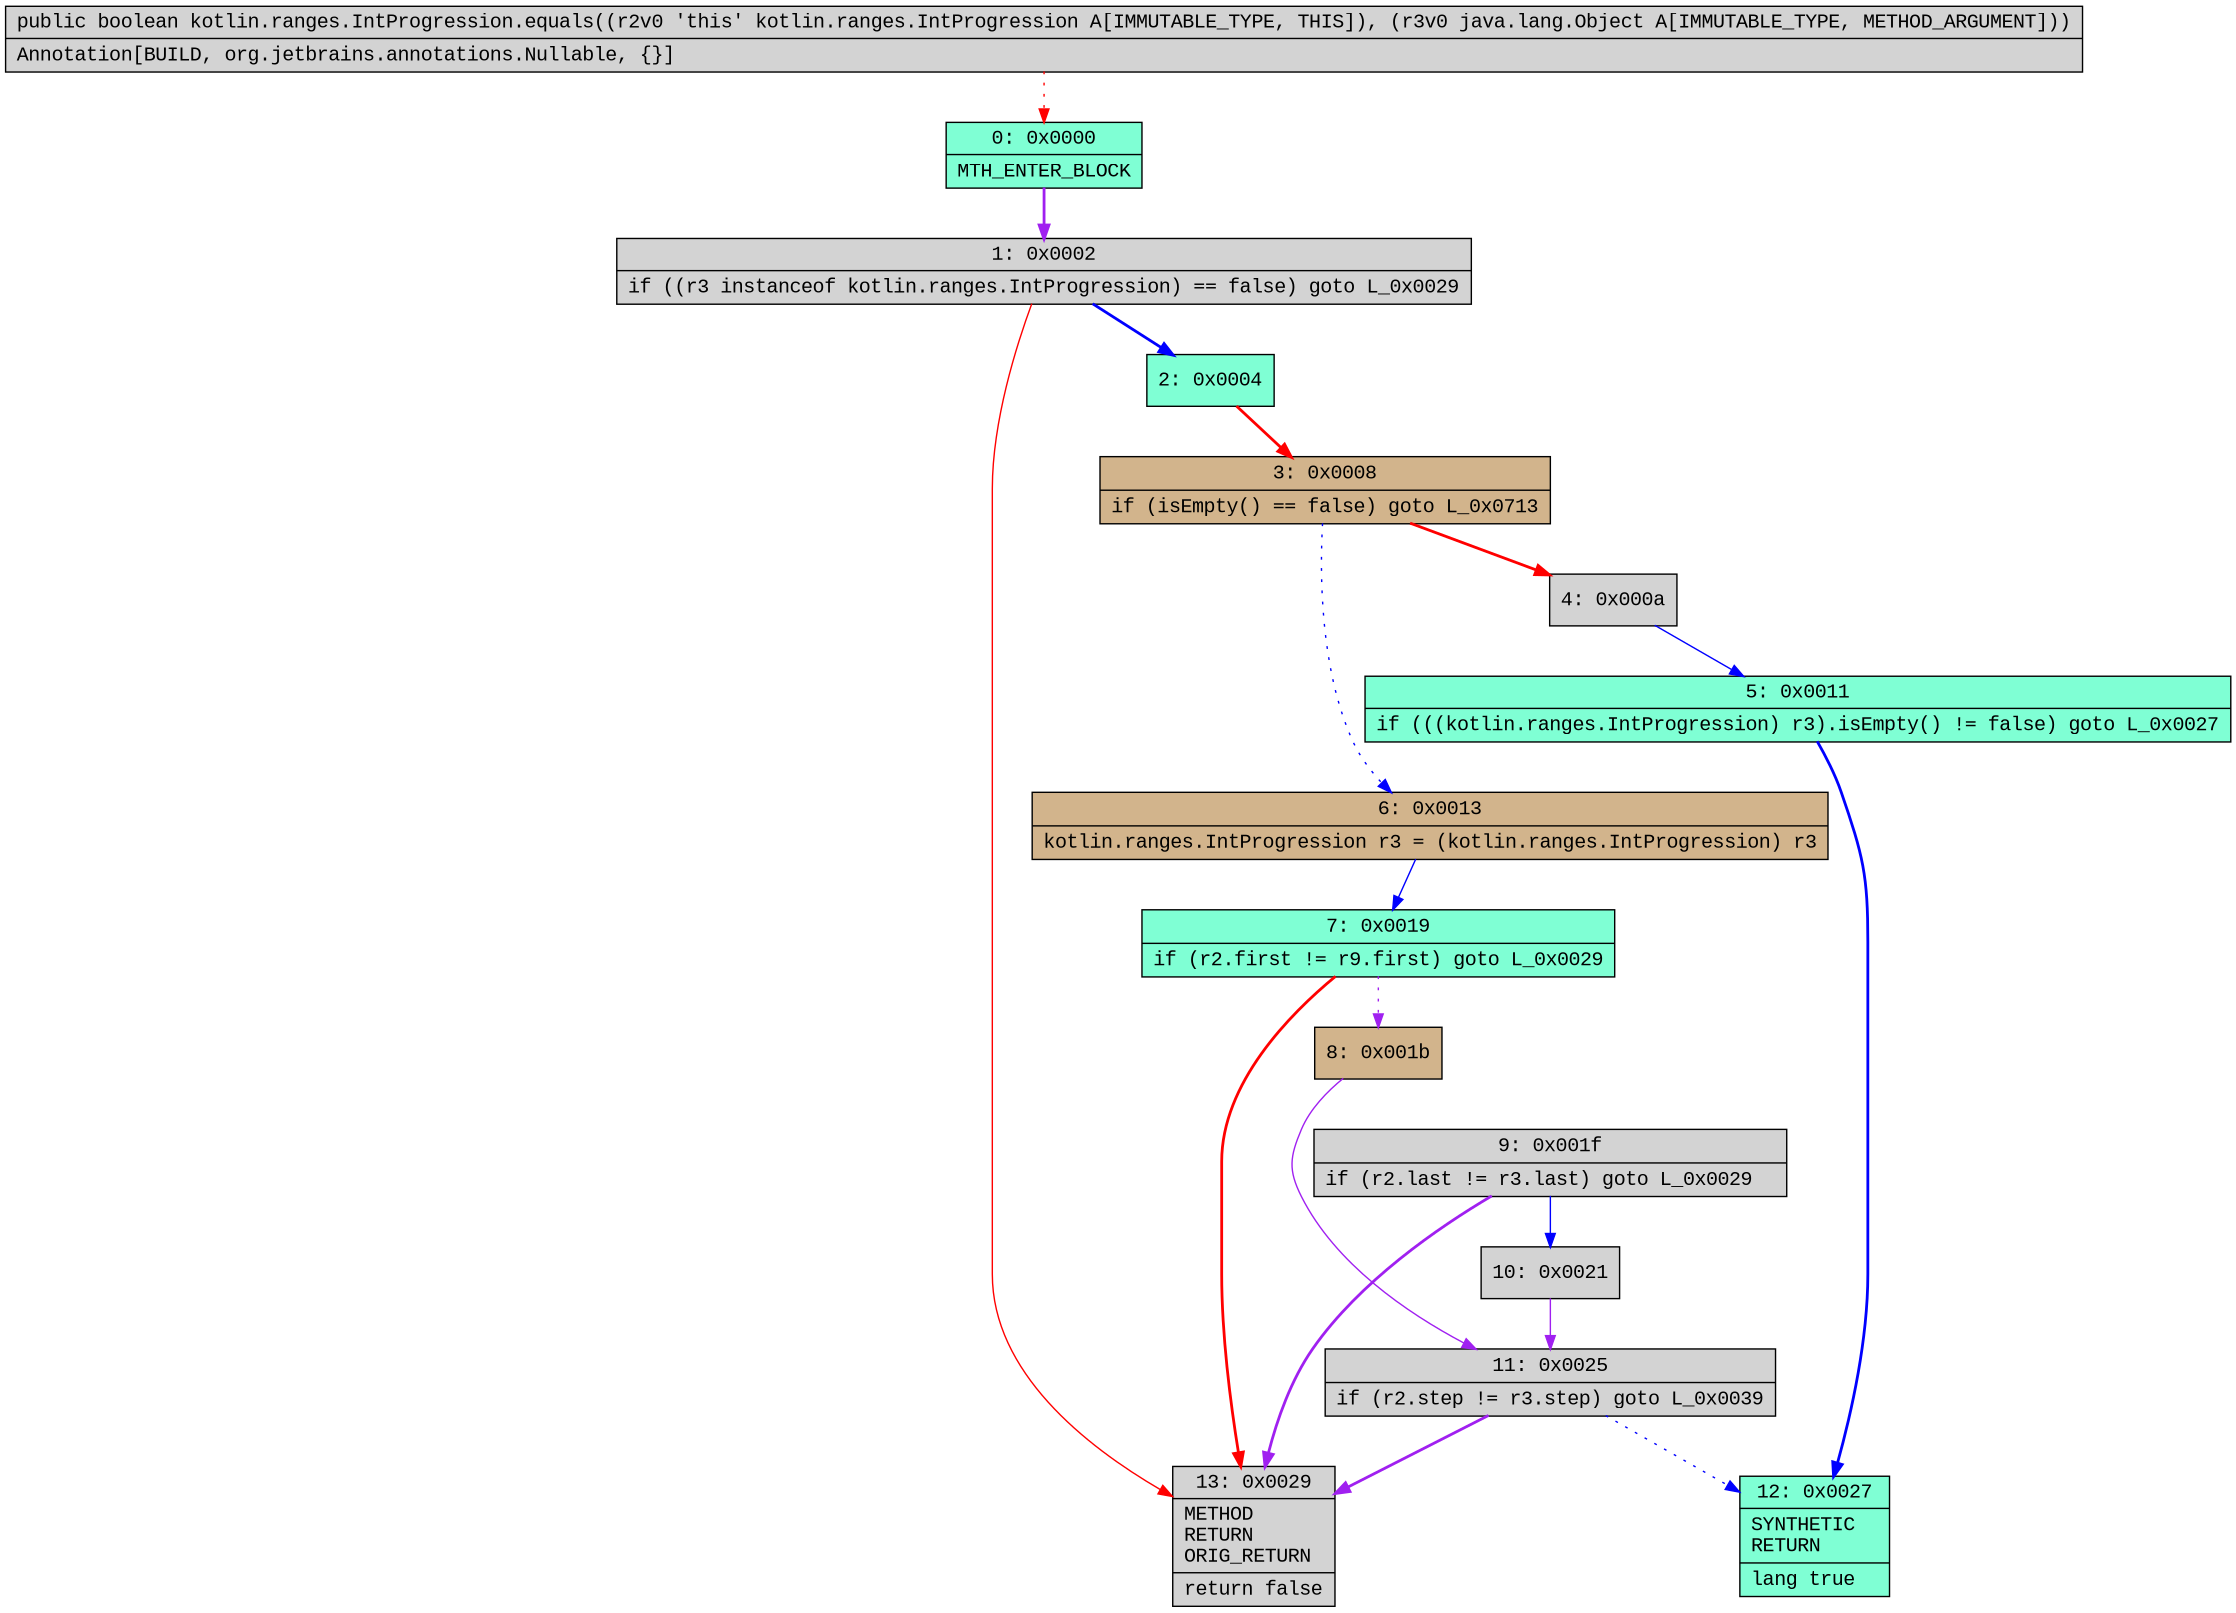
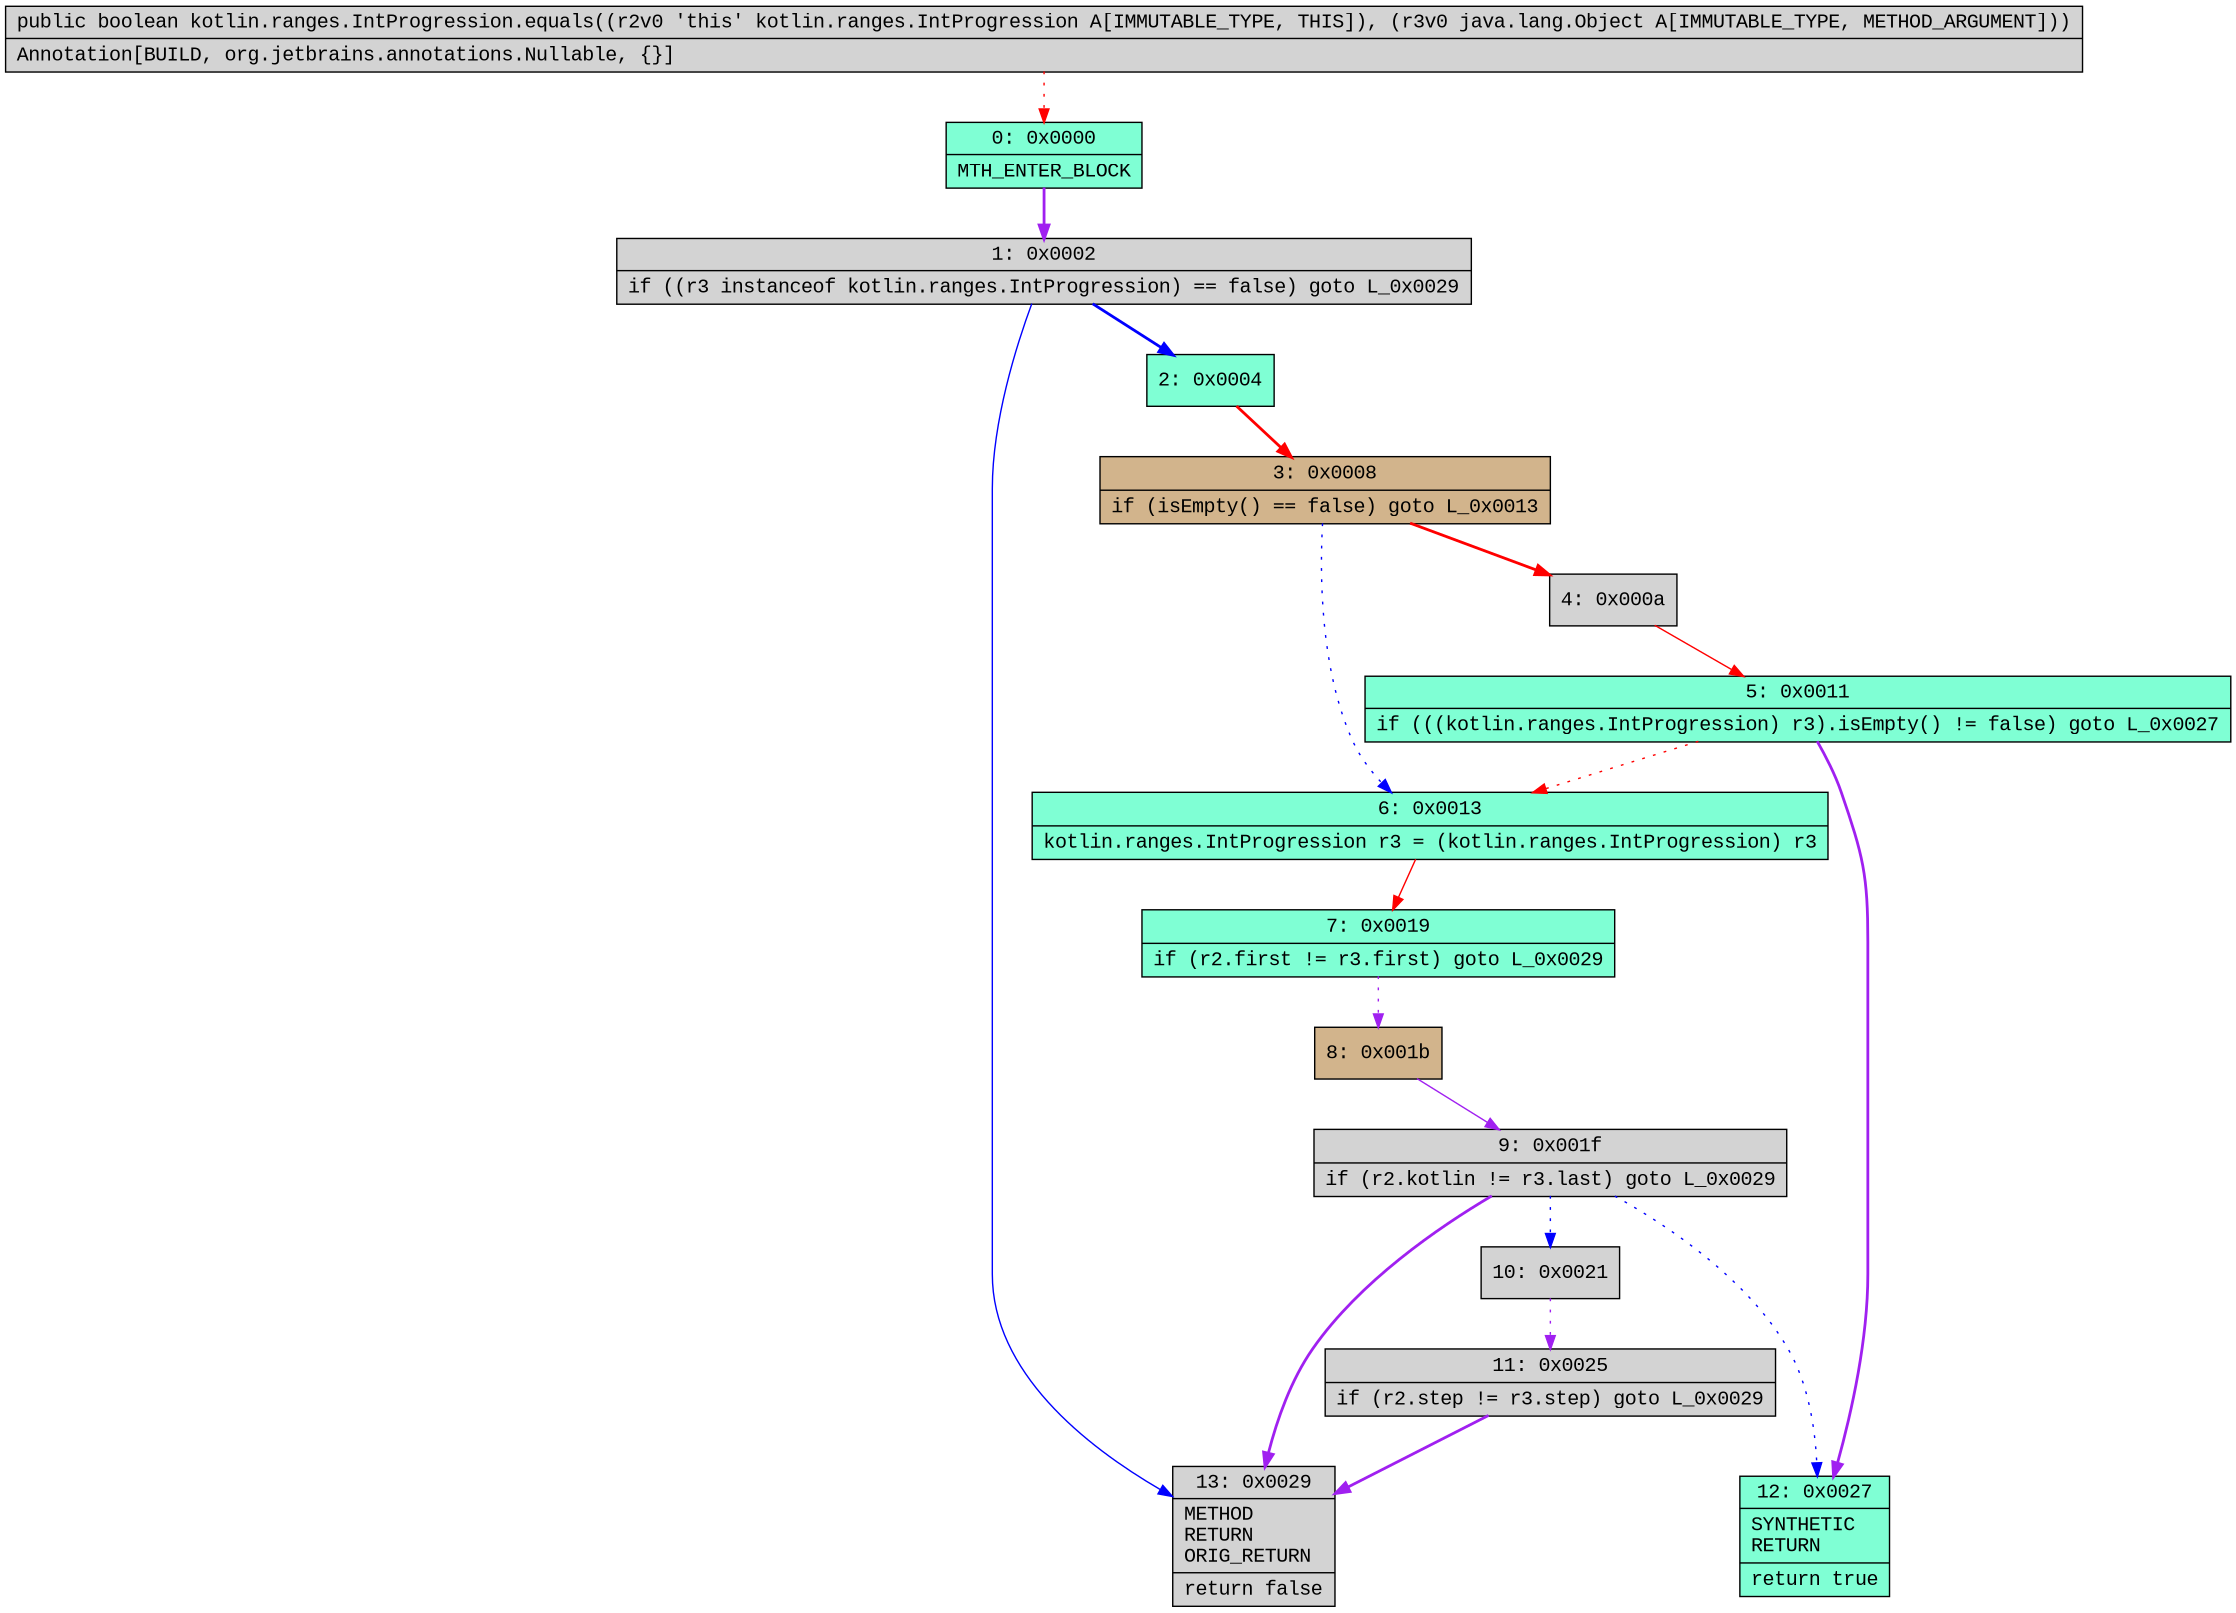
(1325, 506) -> (1325, 506)
(1693, 647) -> (1693, 647)
none -> (1622, 765)
(1430, 826) -> (1430, 826)
(1407, 878) -> (1407, 878)
(992, 929) -> (992, 929)
(1378, 959) -> (1378, 959)
(1868, 1099) -> (1868, 1099)
(1539, 1179) -> (1550, 1179)
(1222, 1196) -> none
(1550, 1215) -> (1550, 1215)
(1324, 1232) -> (1452, 1100)
(1550, 1317) -> (1550, 1317)
(1550, 1399) -> (1550, 1399)
(1667, 1450) -> (1754, 1303)
(1804, 1579) -> (1815, 1579)
